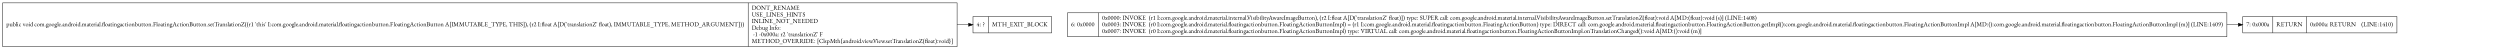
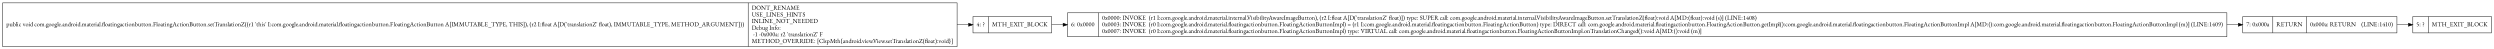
none -> (1057, 25)
none -> (2452, 25)
